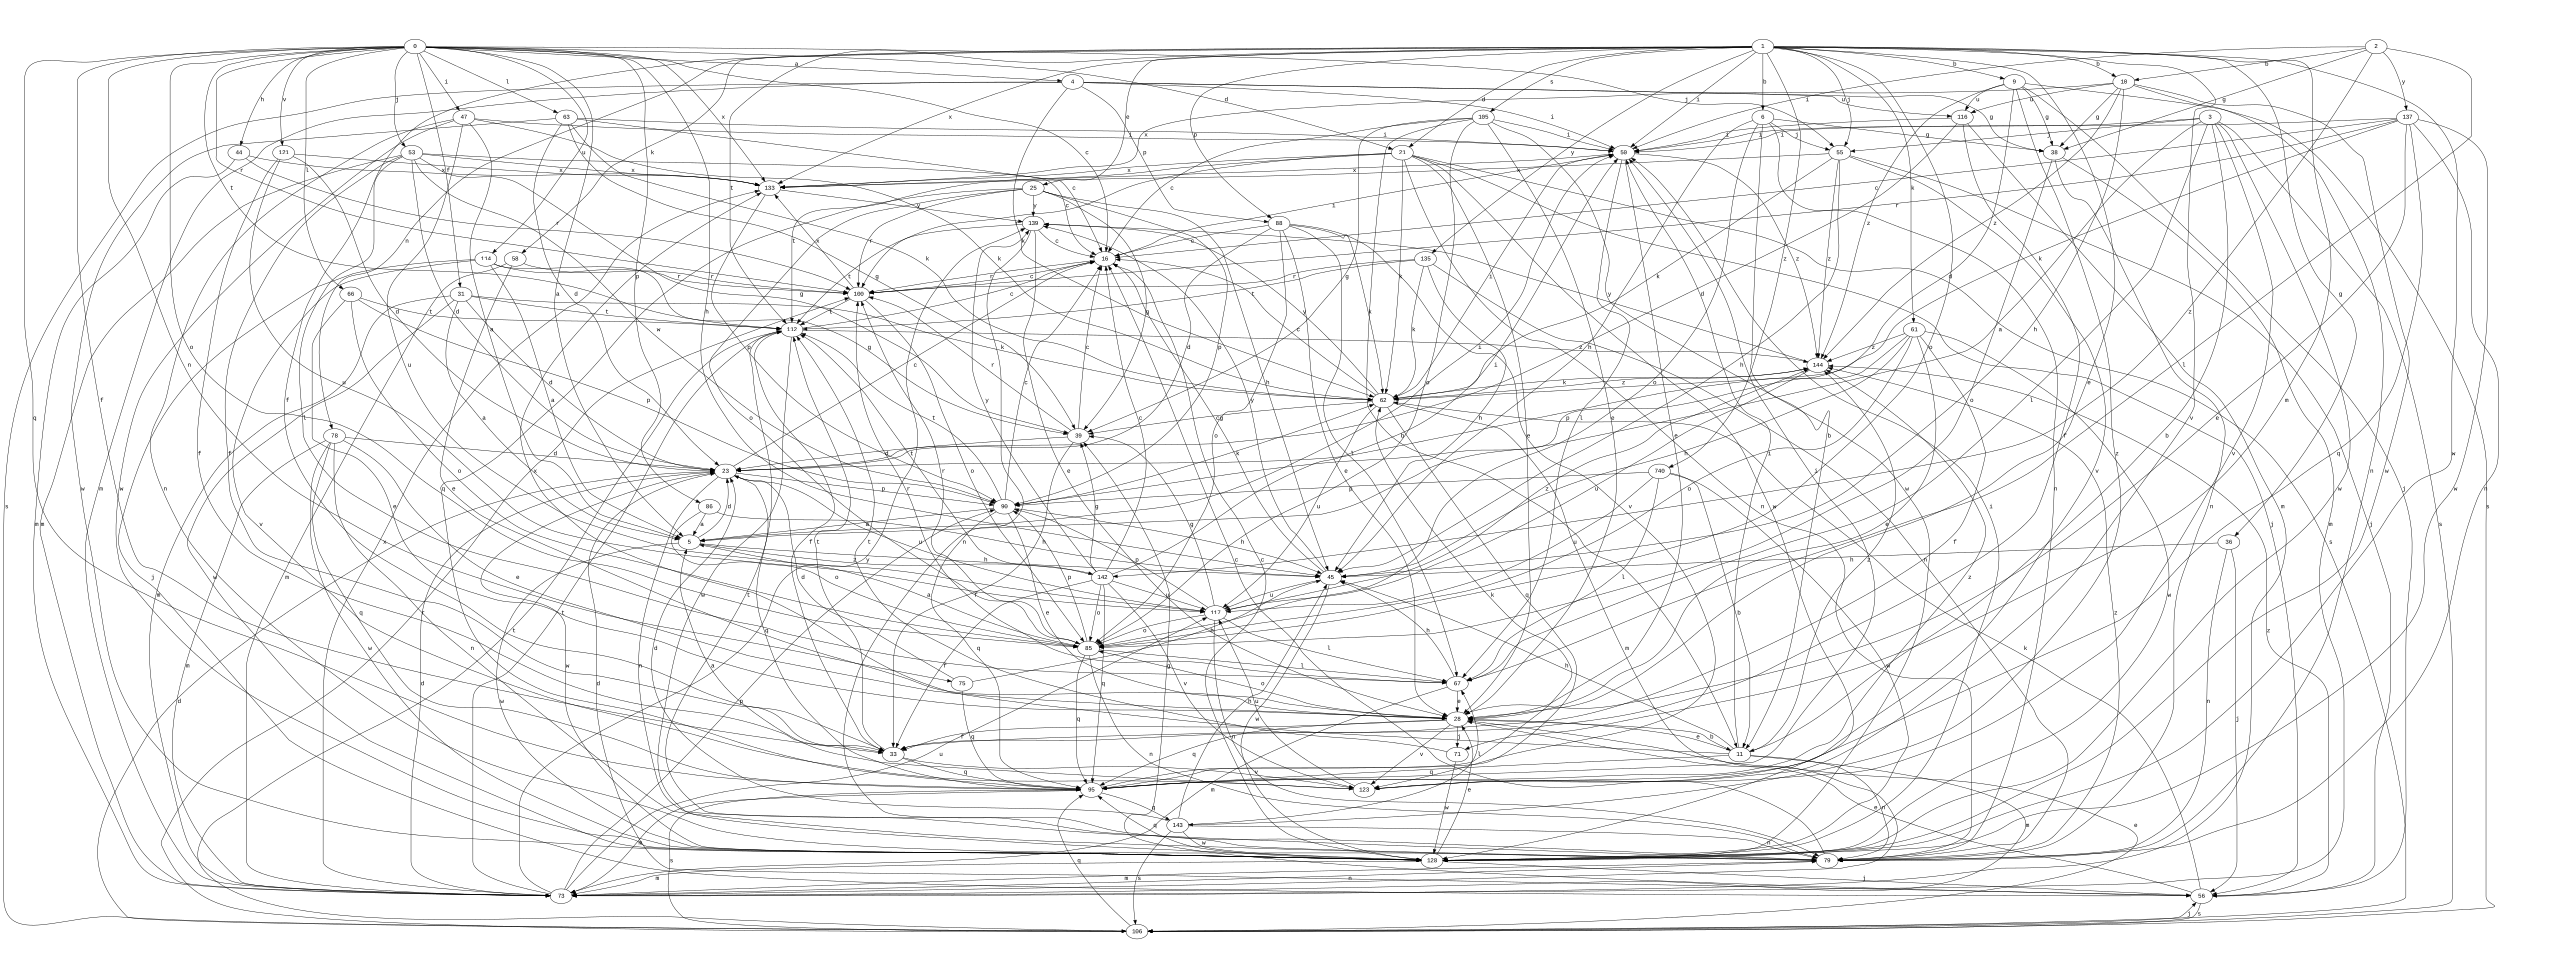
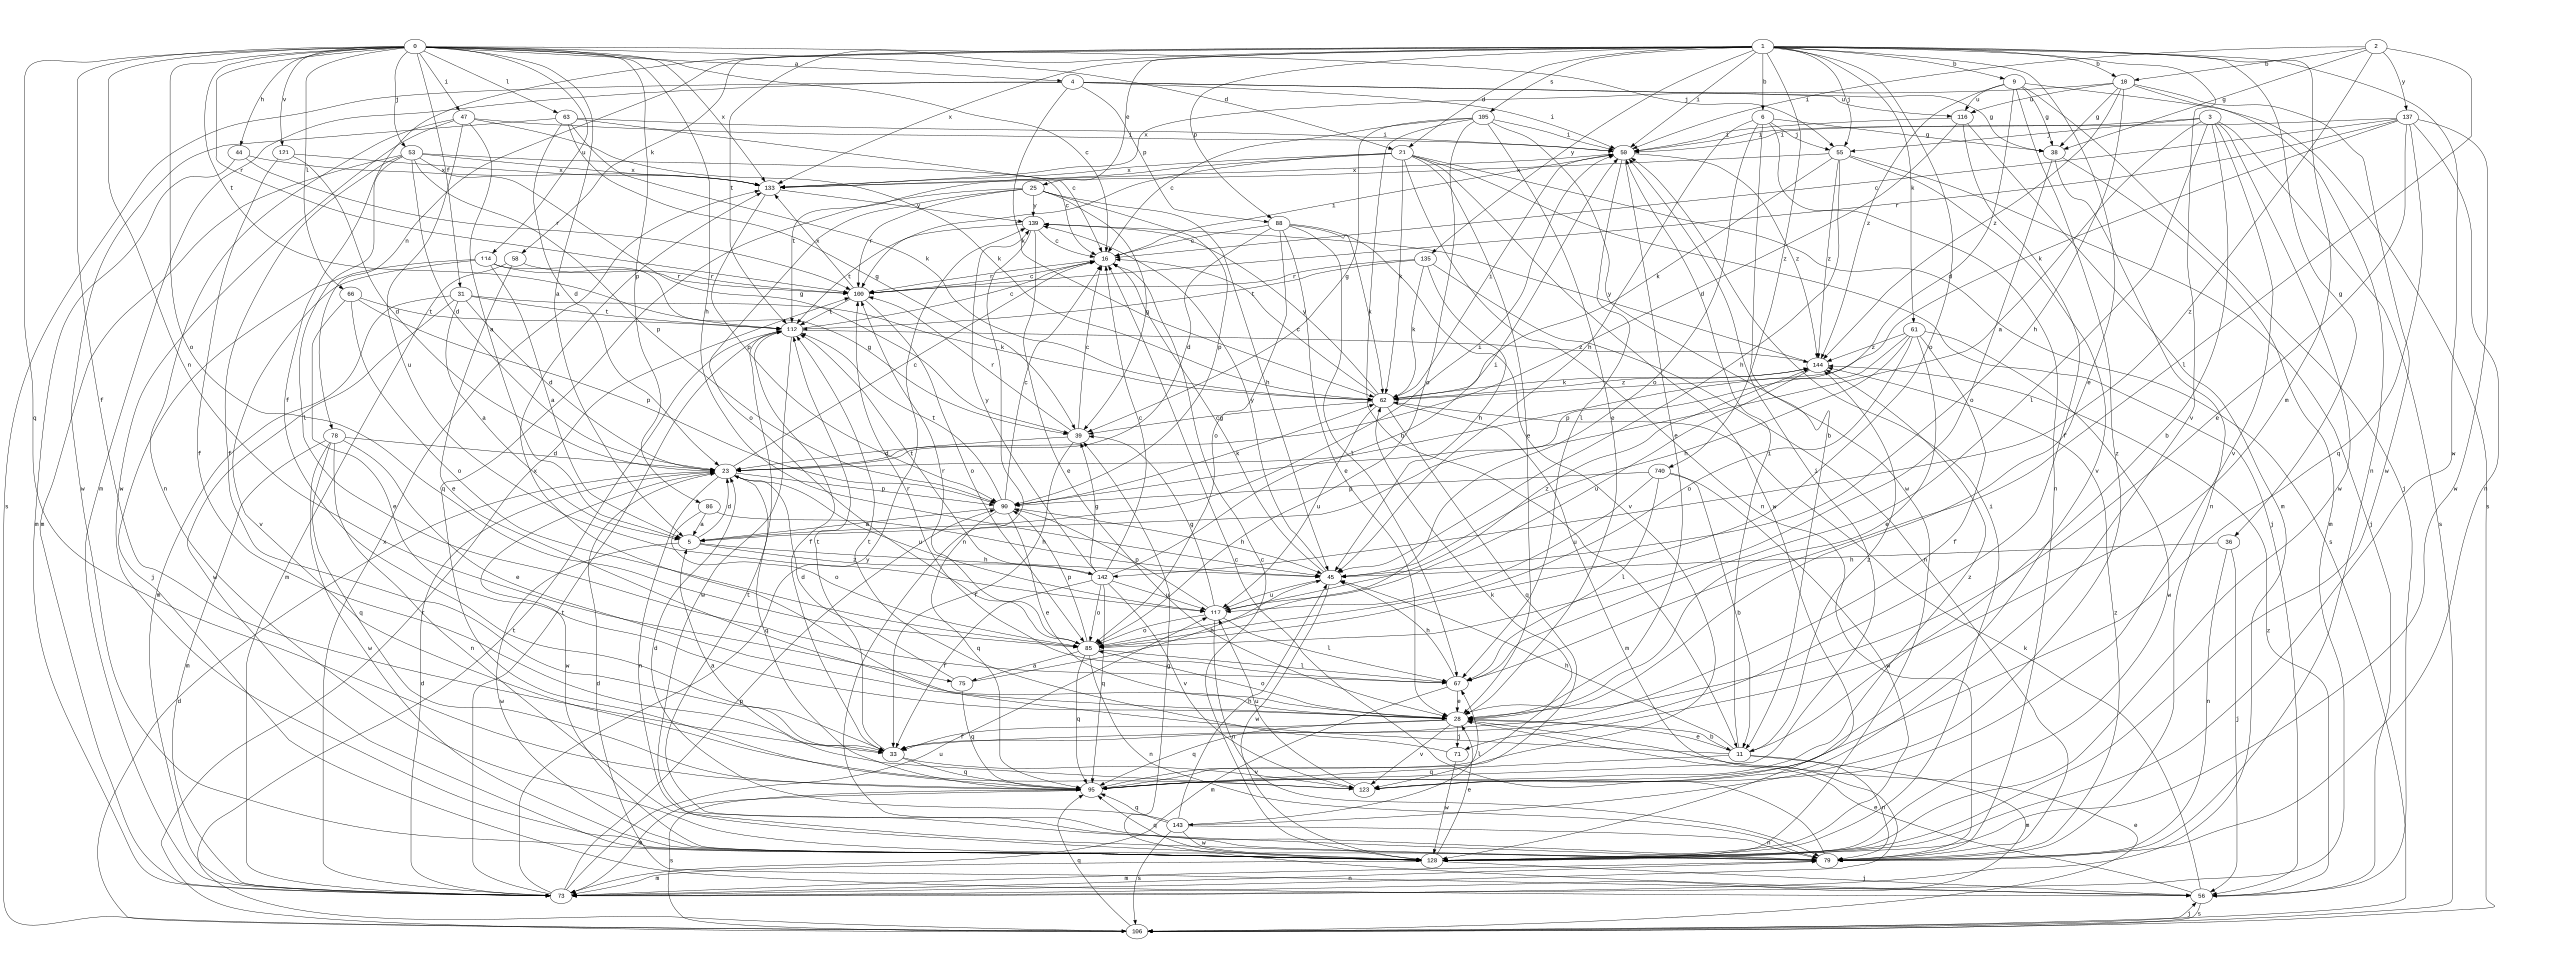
(659, 330) -> (659, 330)
(613, 544) -> none
(894, 585) -> (1027, 666)
(1135, 803) -> (1135, 811)
